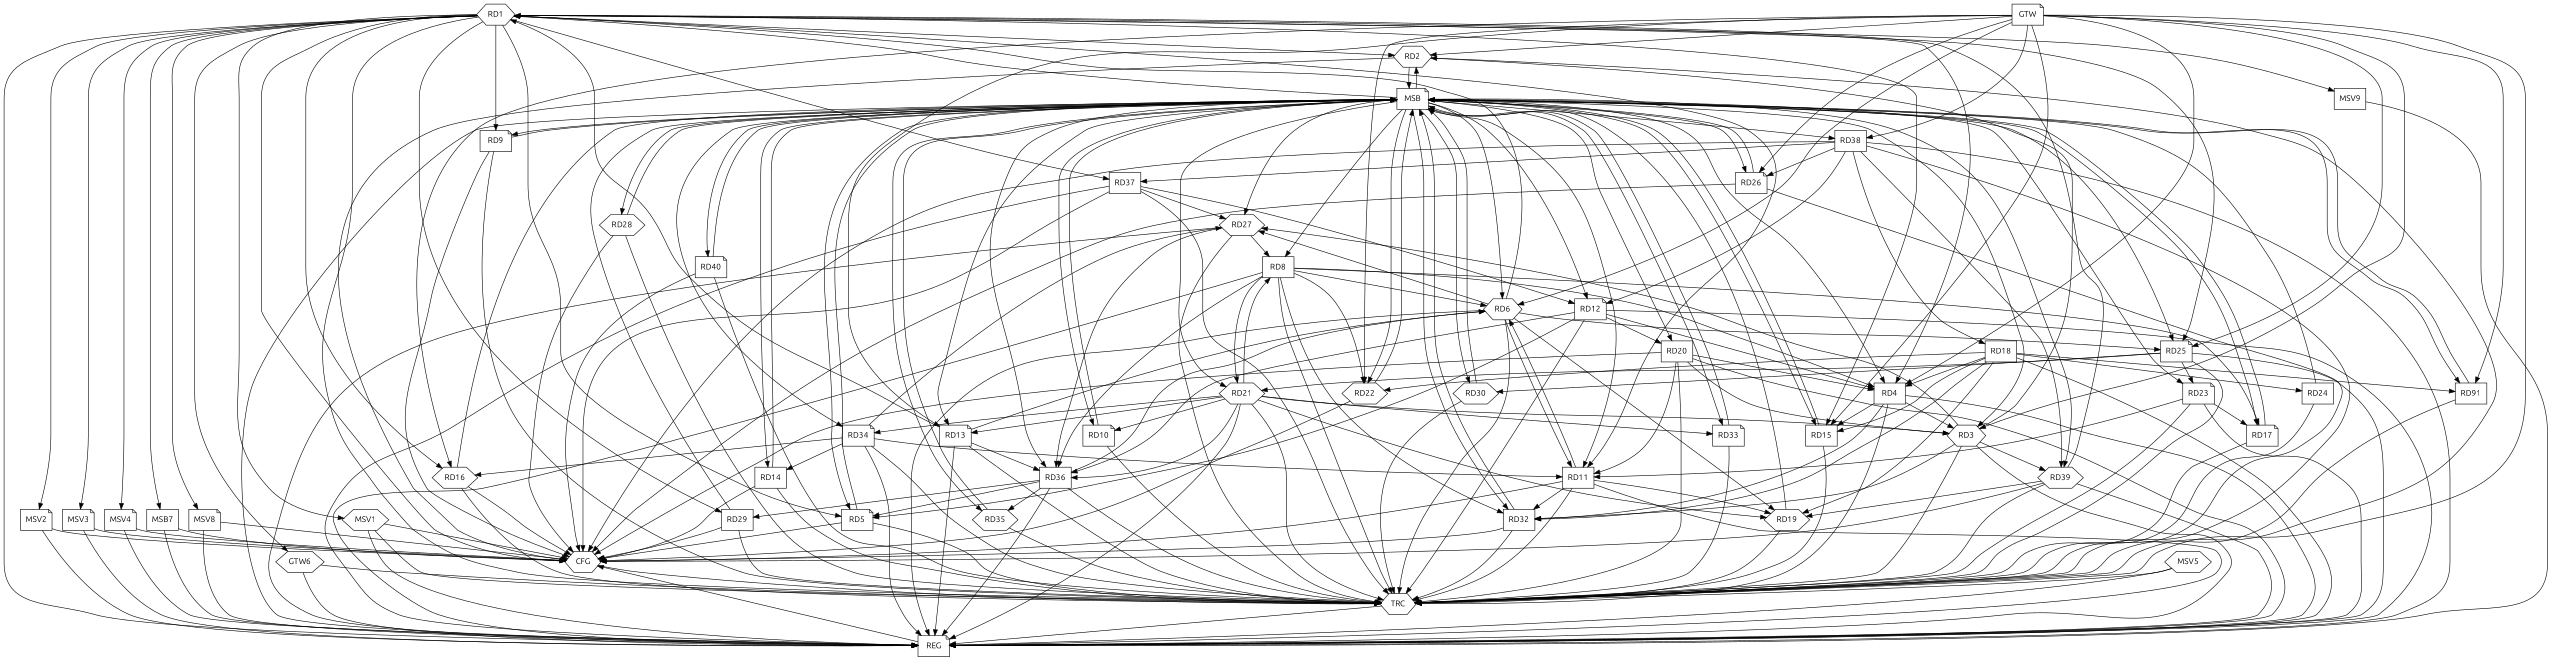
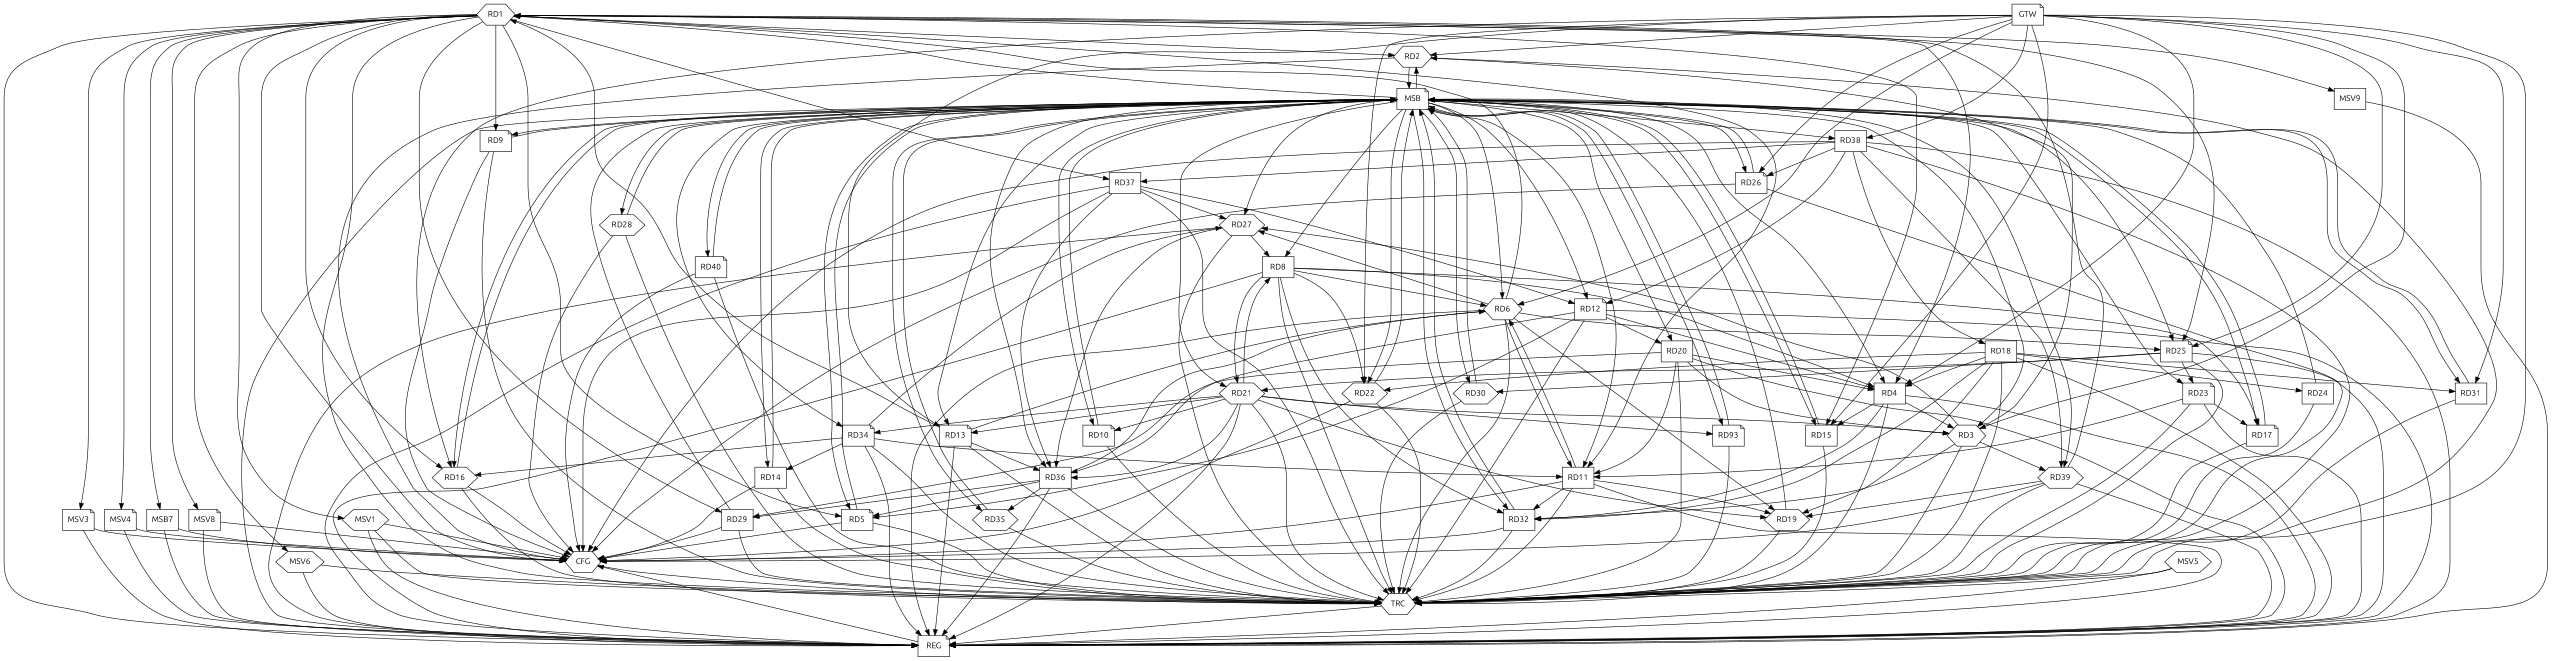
none -> (609, 129)
(1147, 354) -> (1025, 314)
(1141, 382) -> (1144, 433)
(2471, 394) -> (2471, 394)
(1914, 402) -> (1891, 573)
(1728, 436) -> (1728, 436)
none -> (1420, 490)
(36, 520) -> none
(300, 562) -> (300, 562)
(1750, 630) -> none
